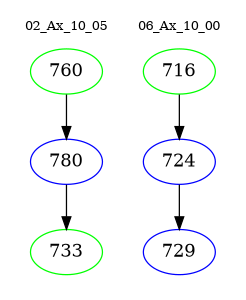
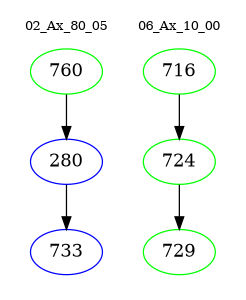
(66, 27) -> (66, 27)
(66, 162) -> (66, 162)
(179, 162) -> (179, 162)
(66, 252) -> (66, 252)
(179, 252) -> (179, 252)
